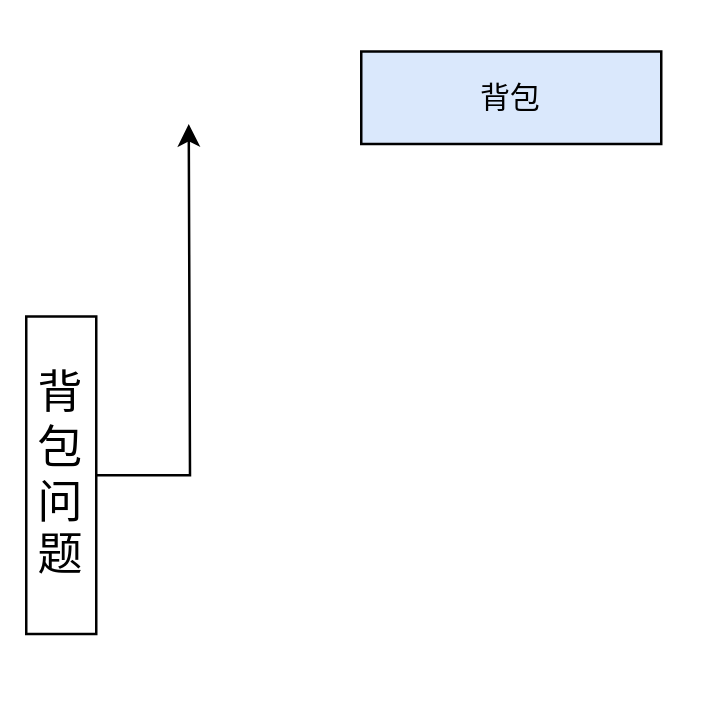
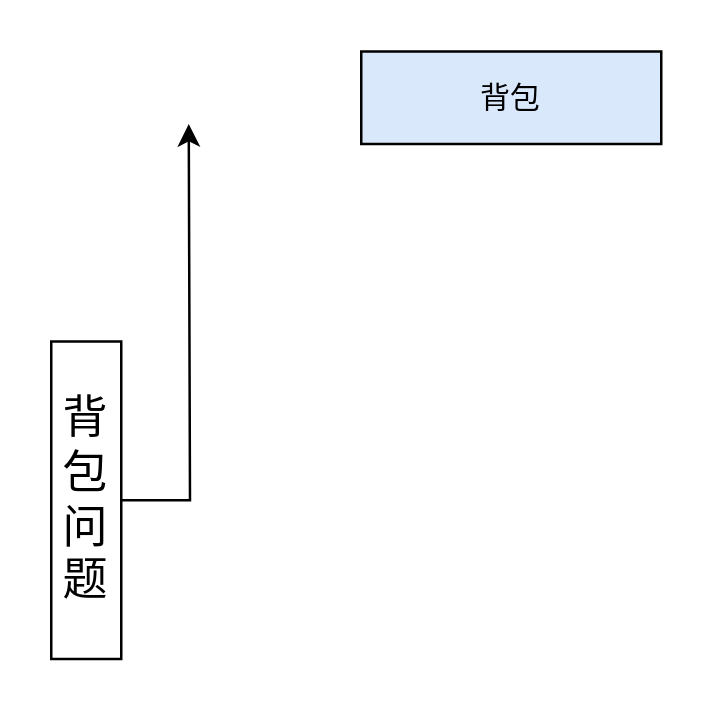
(61, 475) -> (86, 500)
